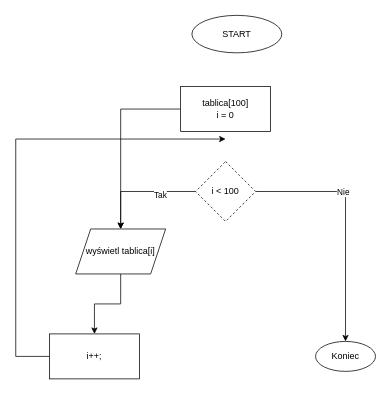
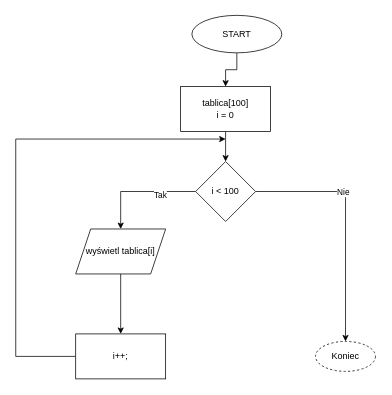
none -> (226, 70)
(120, 119) -> (225, 144)
(225, 192) -> (225, 192)
(94, 357) -> (120, 357)
(345, 357) -> (345, 357)
